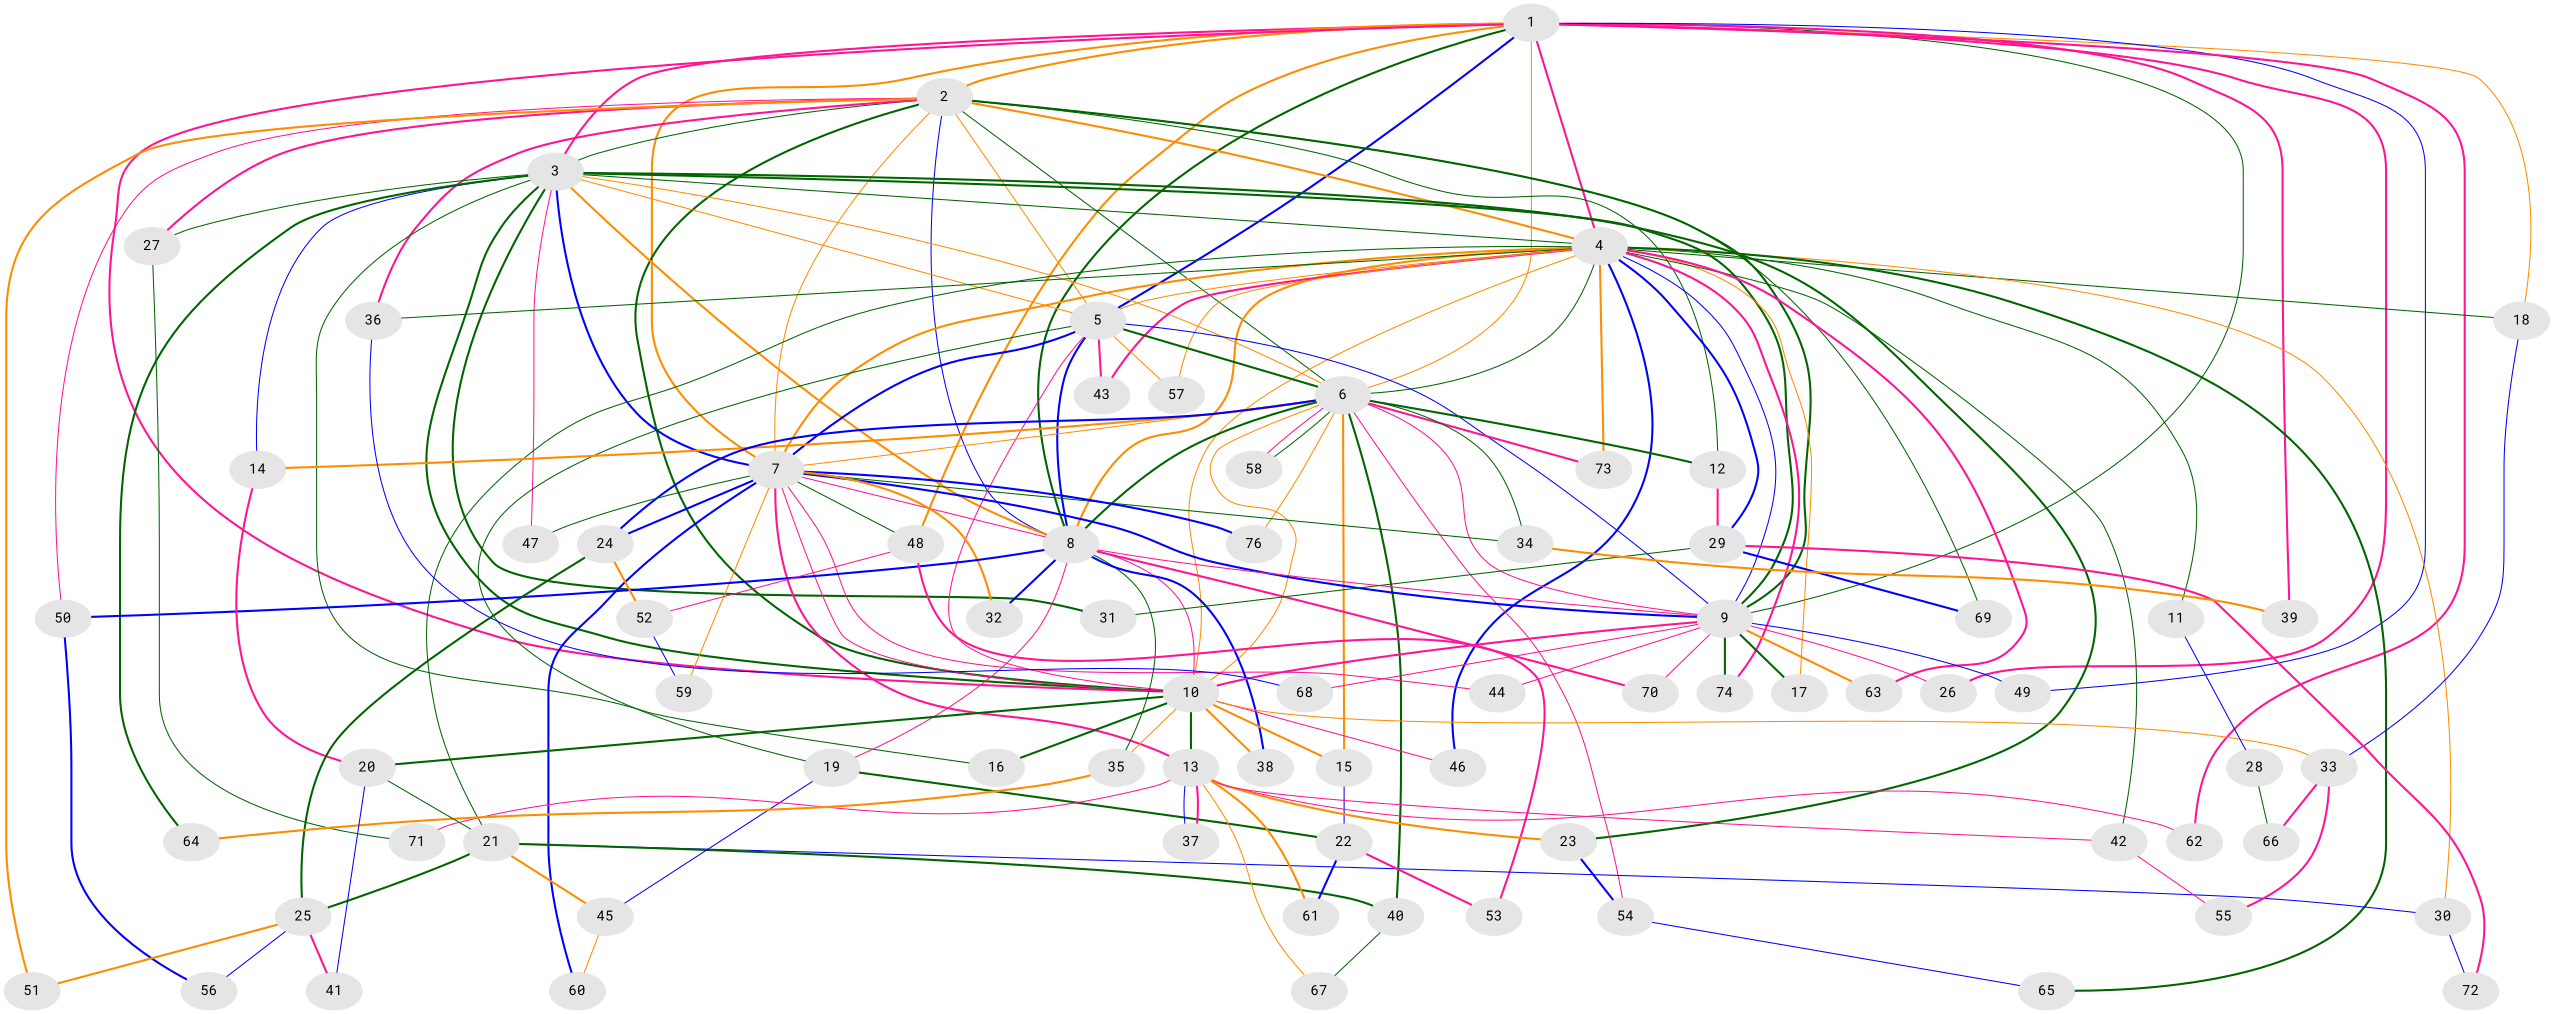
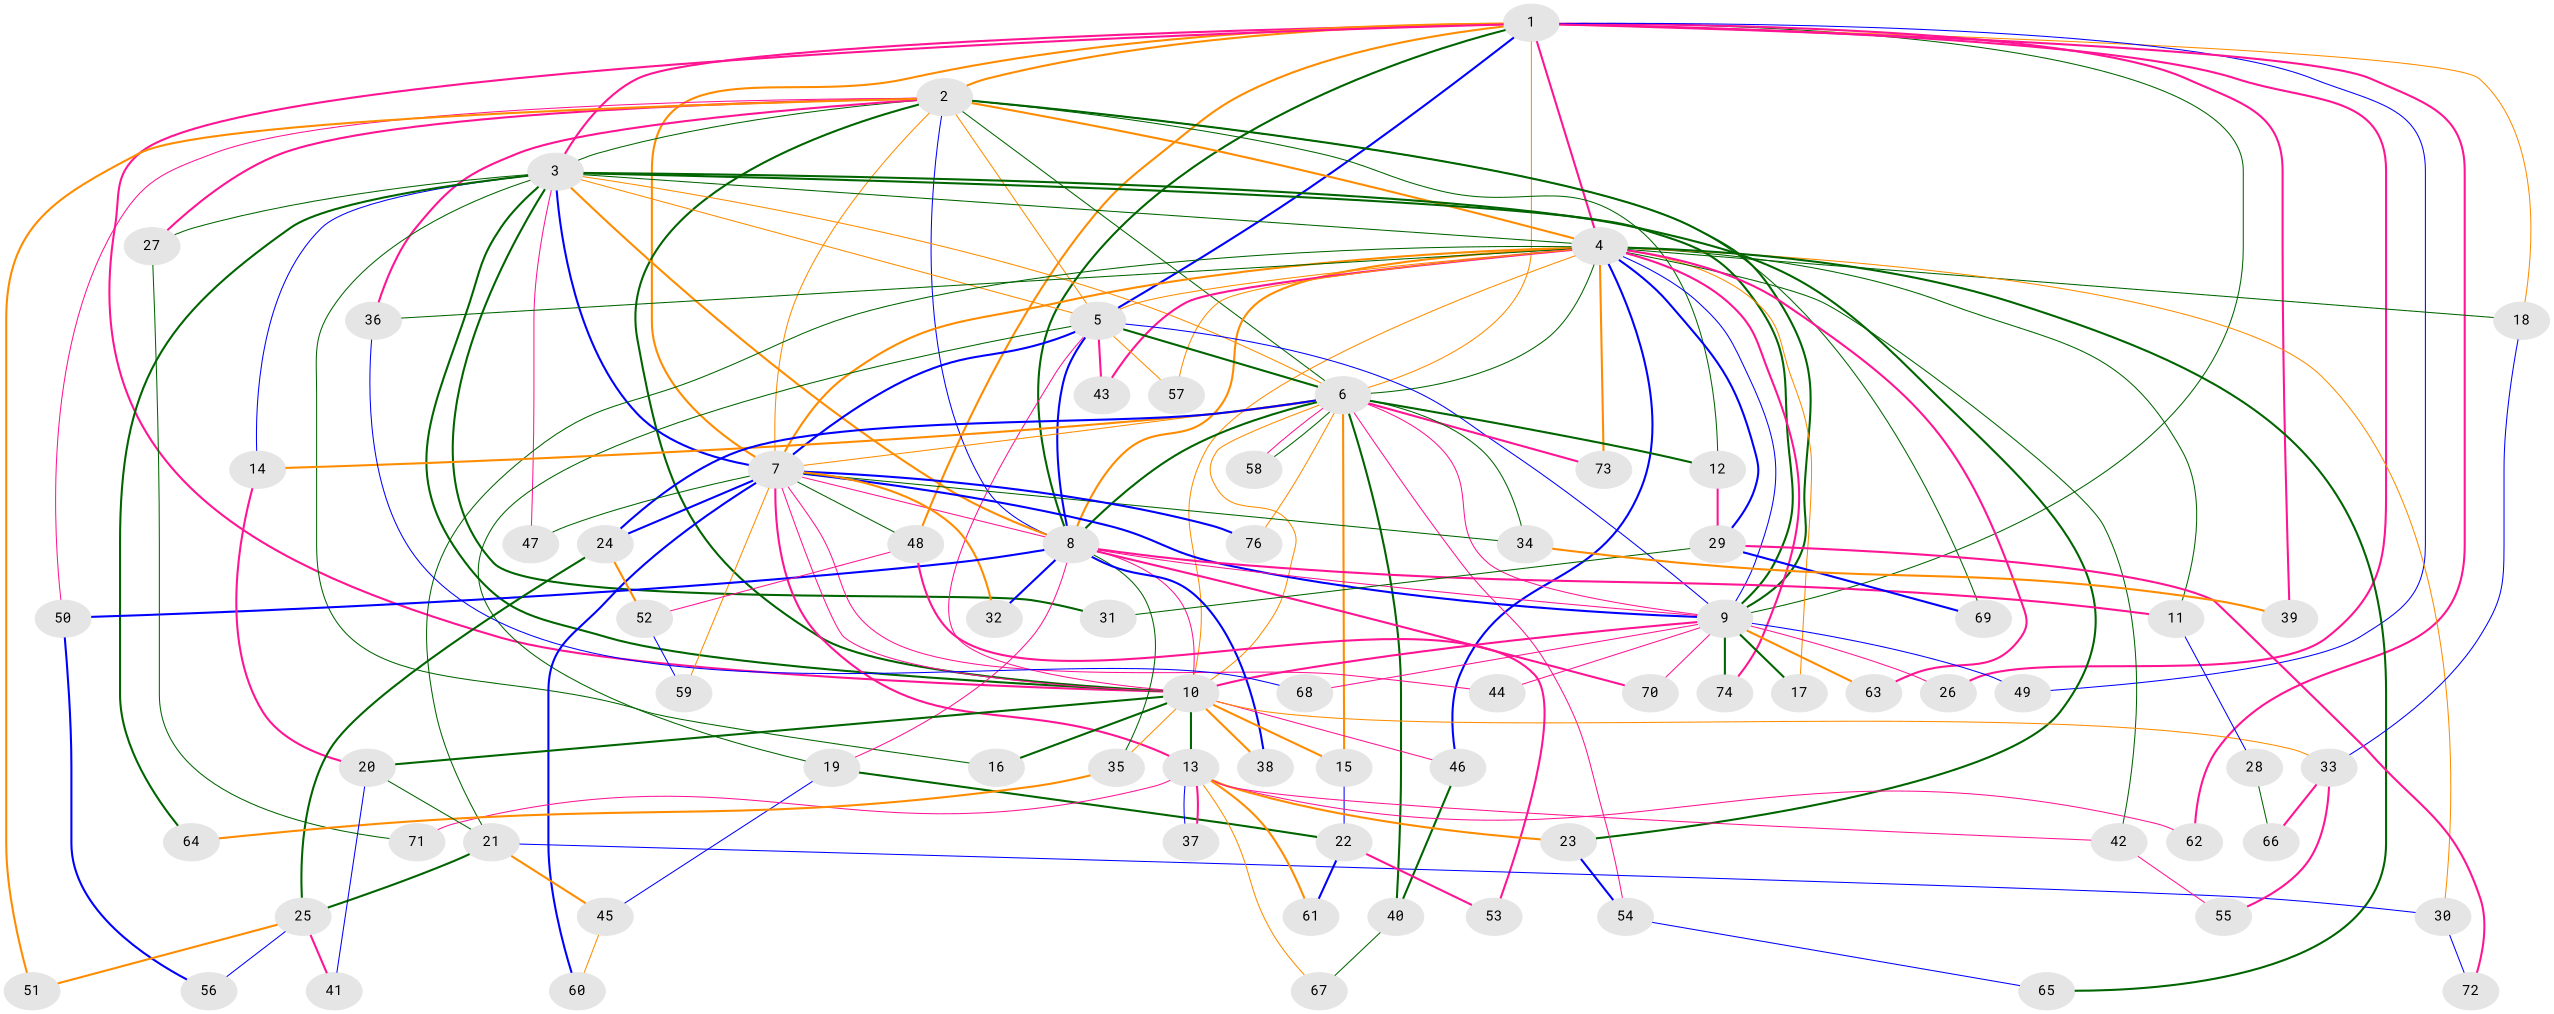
none -> (1623, 582)
(990, 863) -> (1427, 842)
